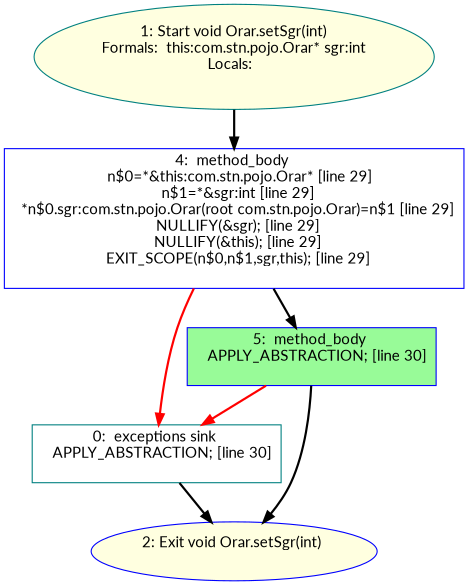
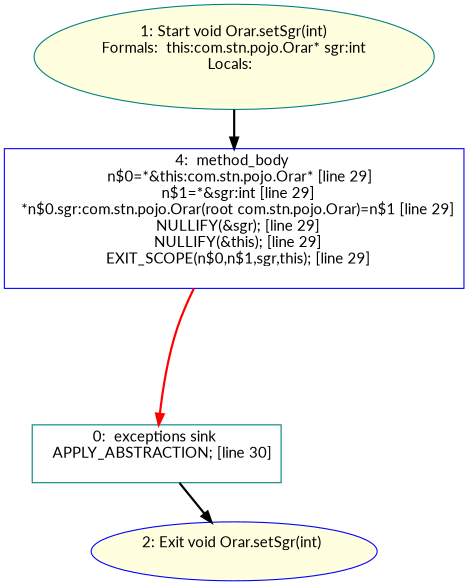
(312, 357) -> none
